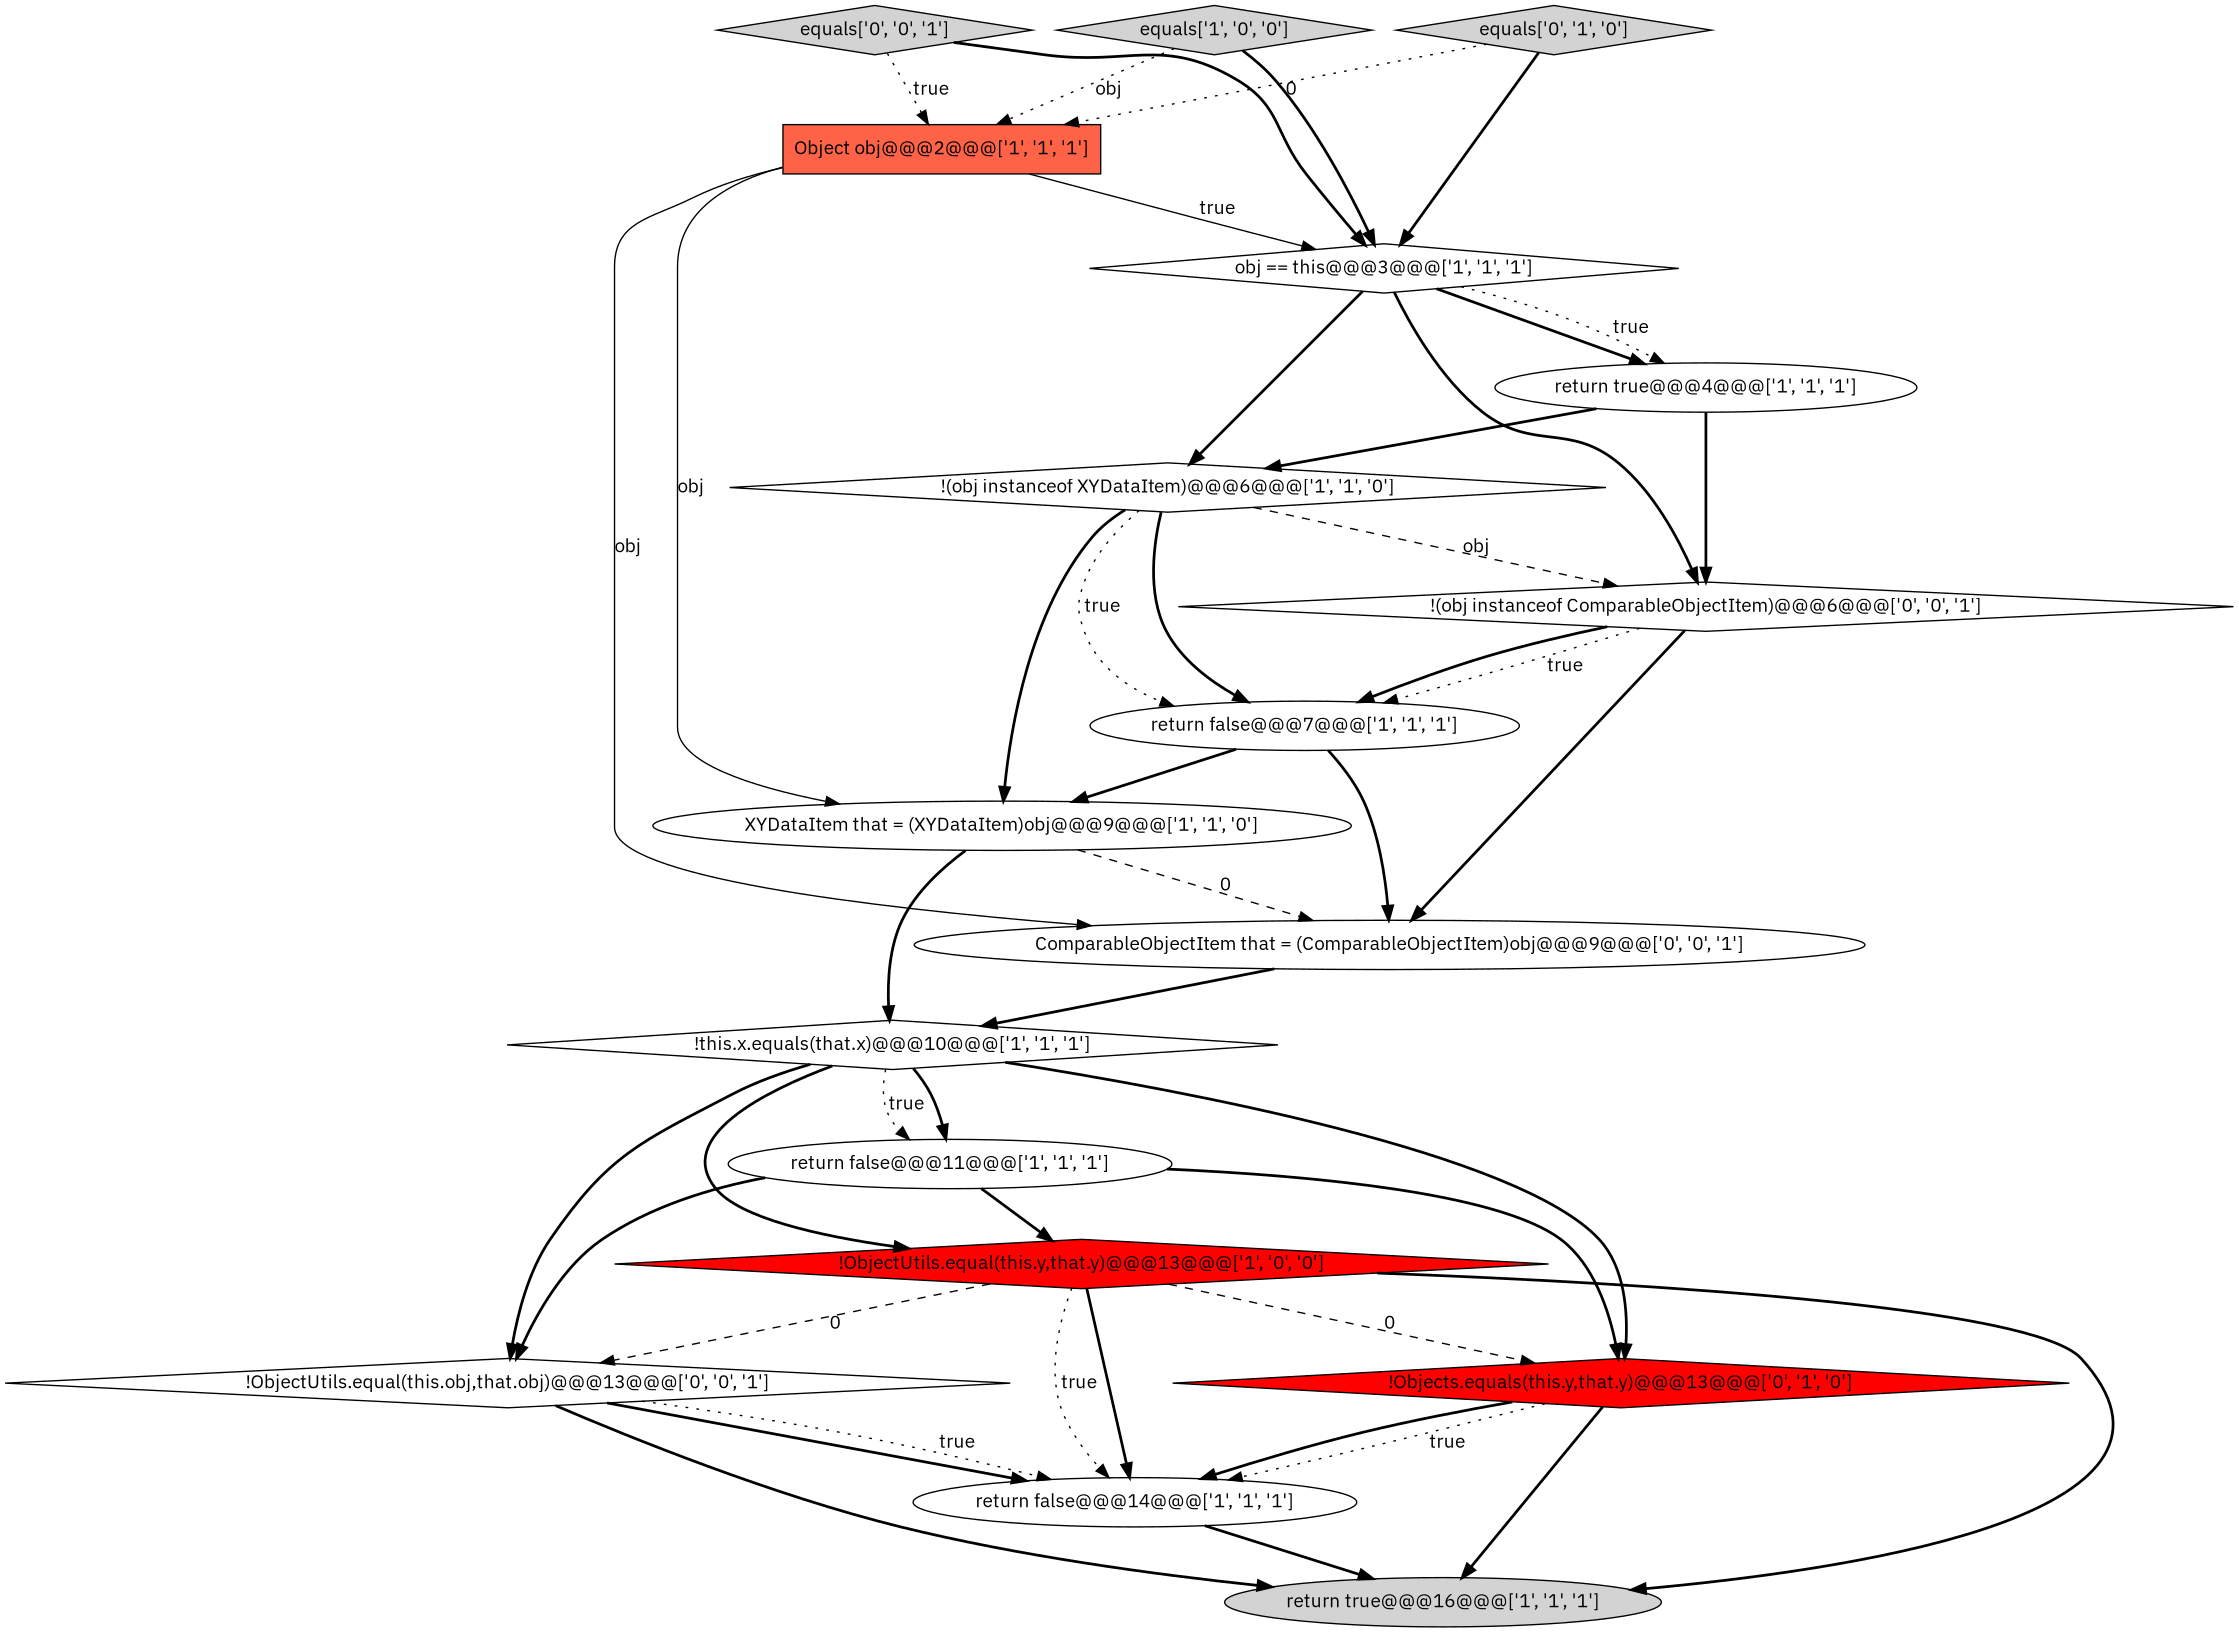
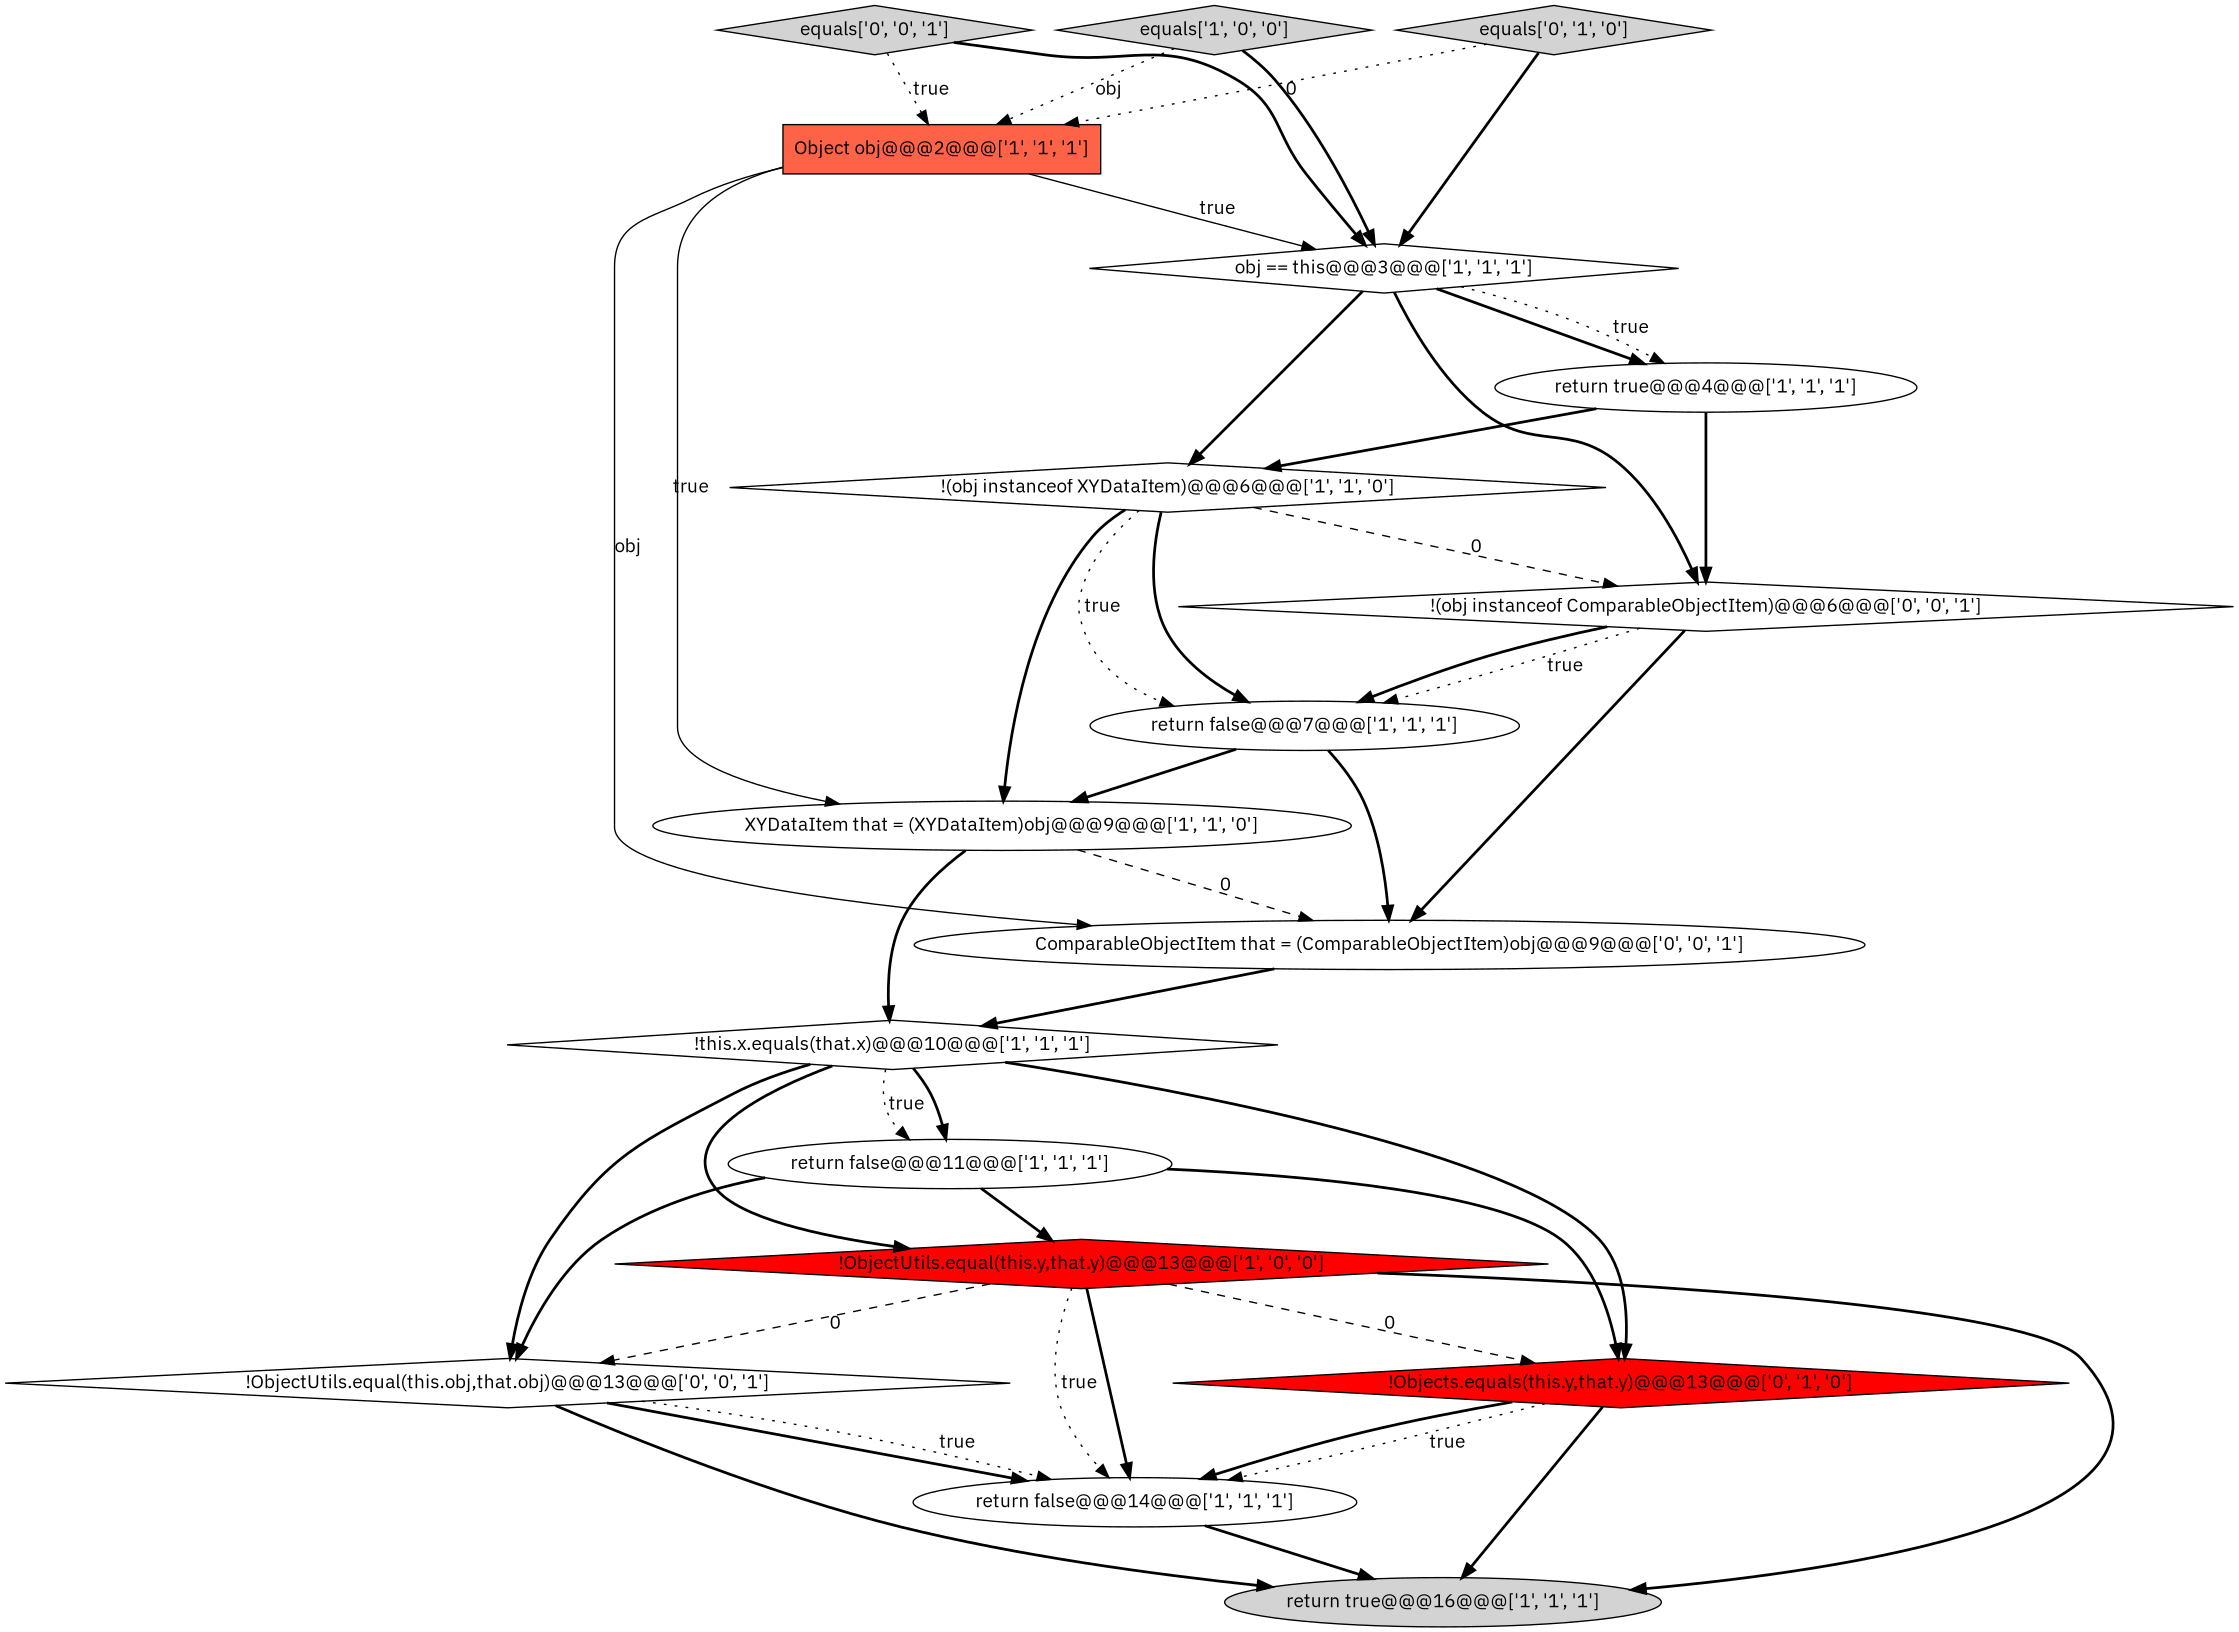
(691, 488) -> (691, 488)
(1477, 547) -> (1477, 547)
